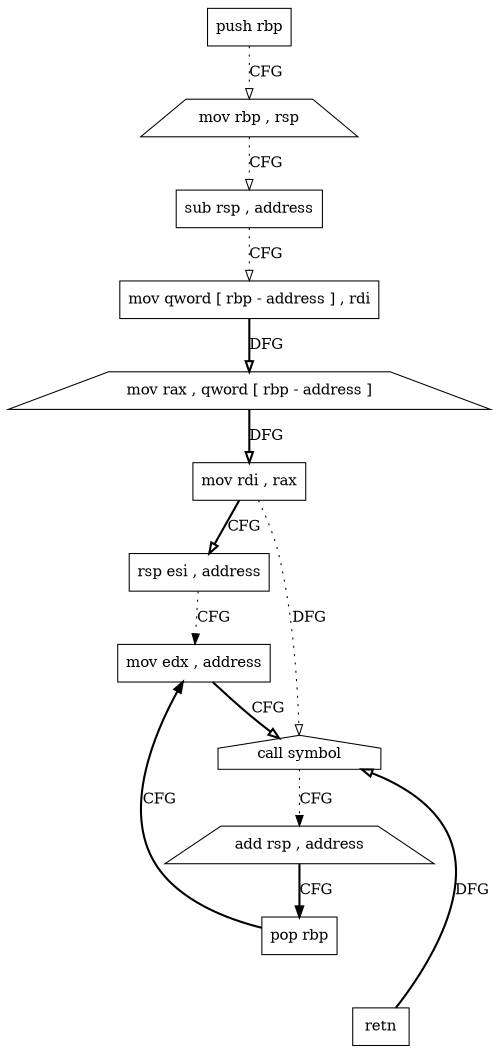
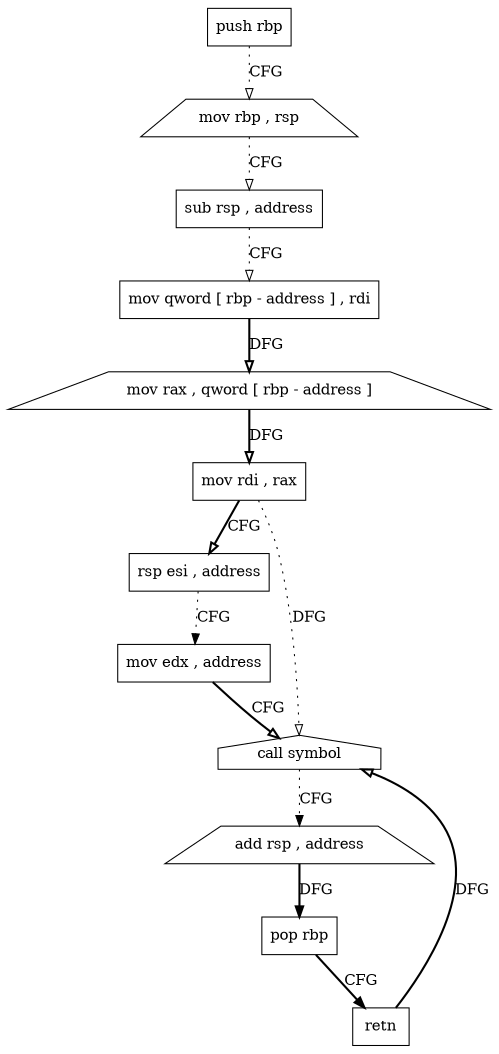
(145, 839) -> (337, 977)
(316, 890) -> (316, 890)
